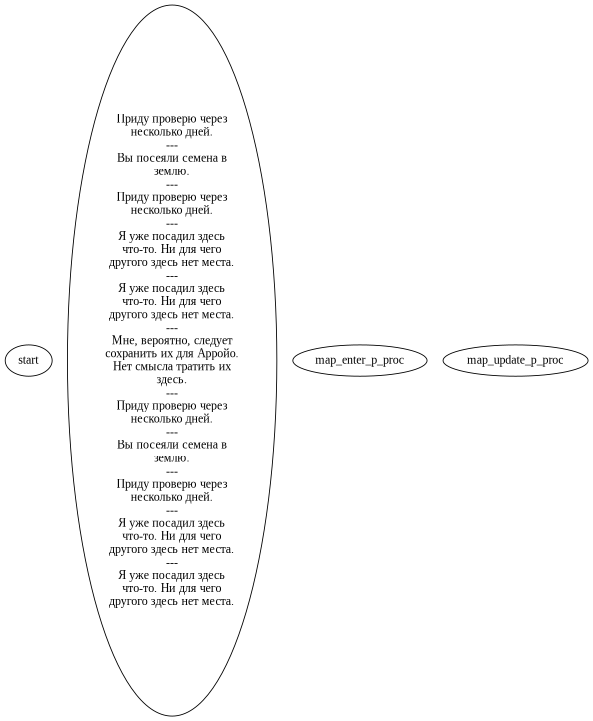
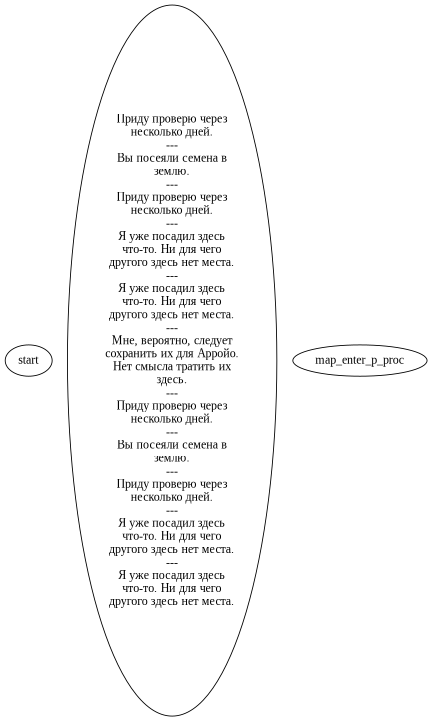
(516, 361) -> none
